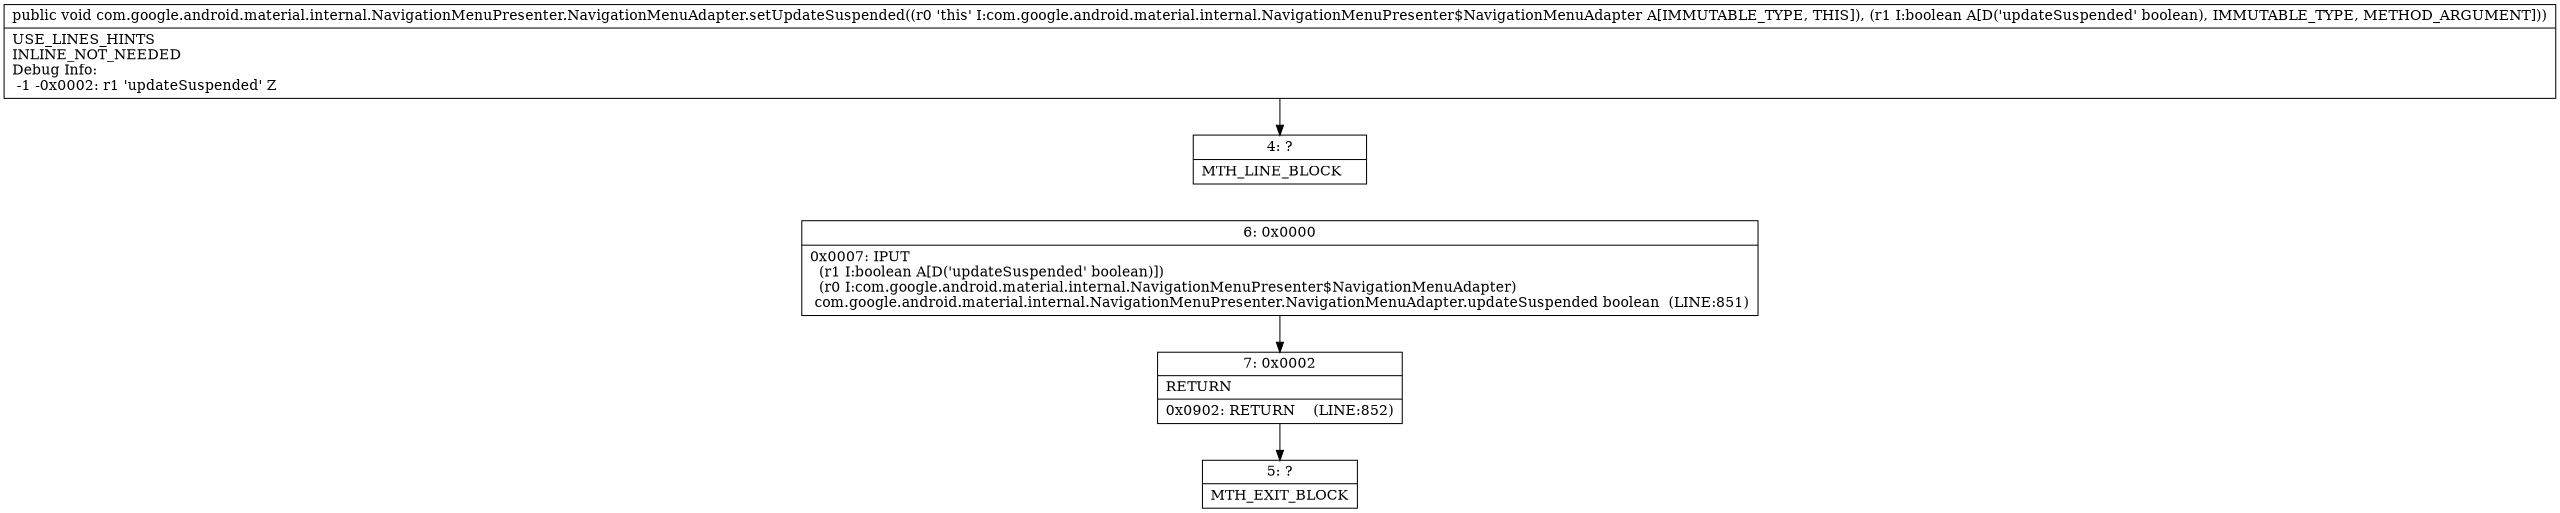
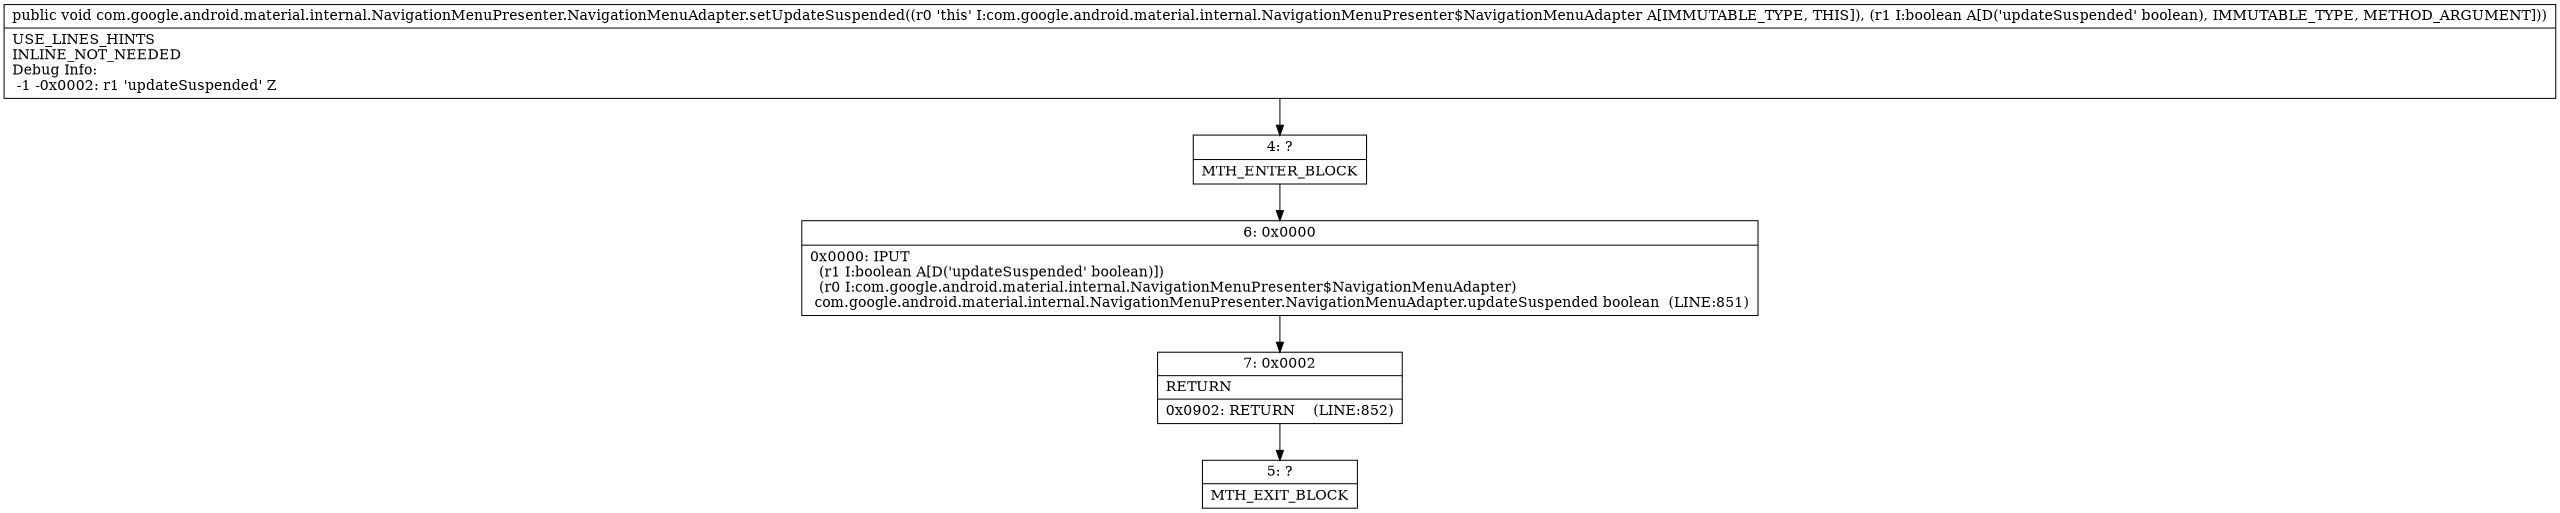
(1272, 171) -> (1280, 171)
none -> (1280, 197)
(864, 257) -> (864, 257)
